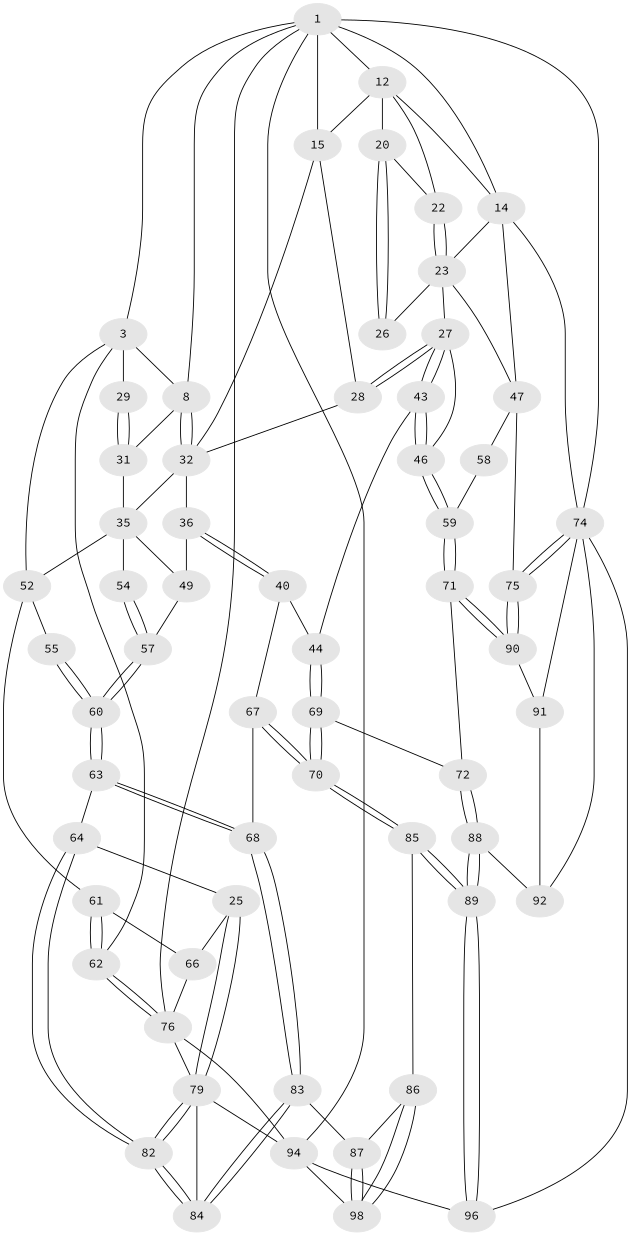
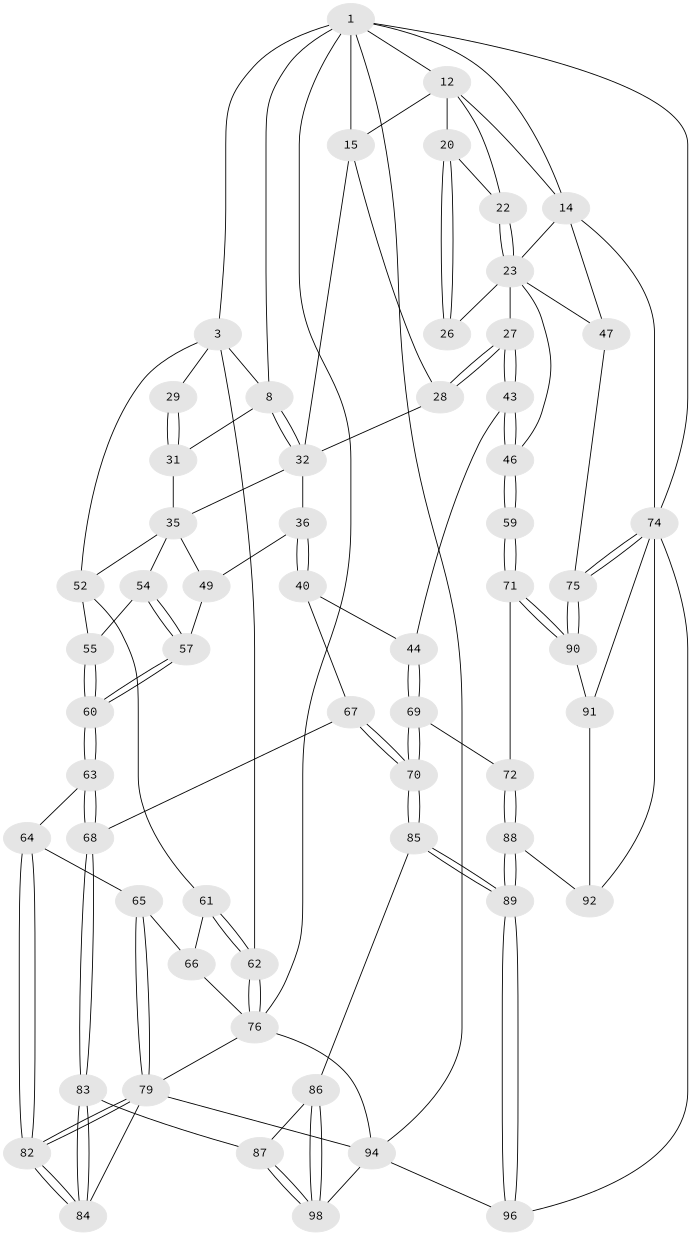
(455, 401) -> (551, 366)
(484, 460) -> none
none -> (118, 617)
(236, 901) -> (139, 901)
